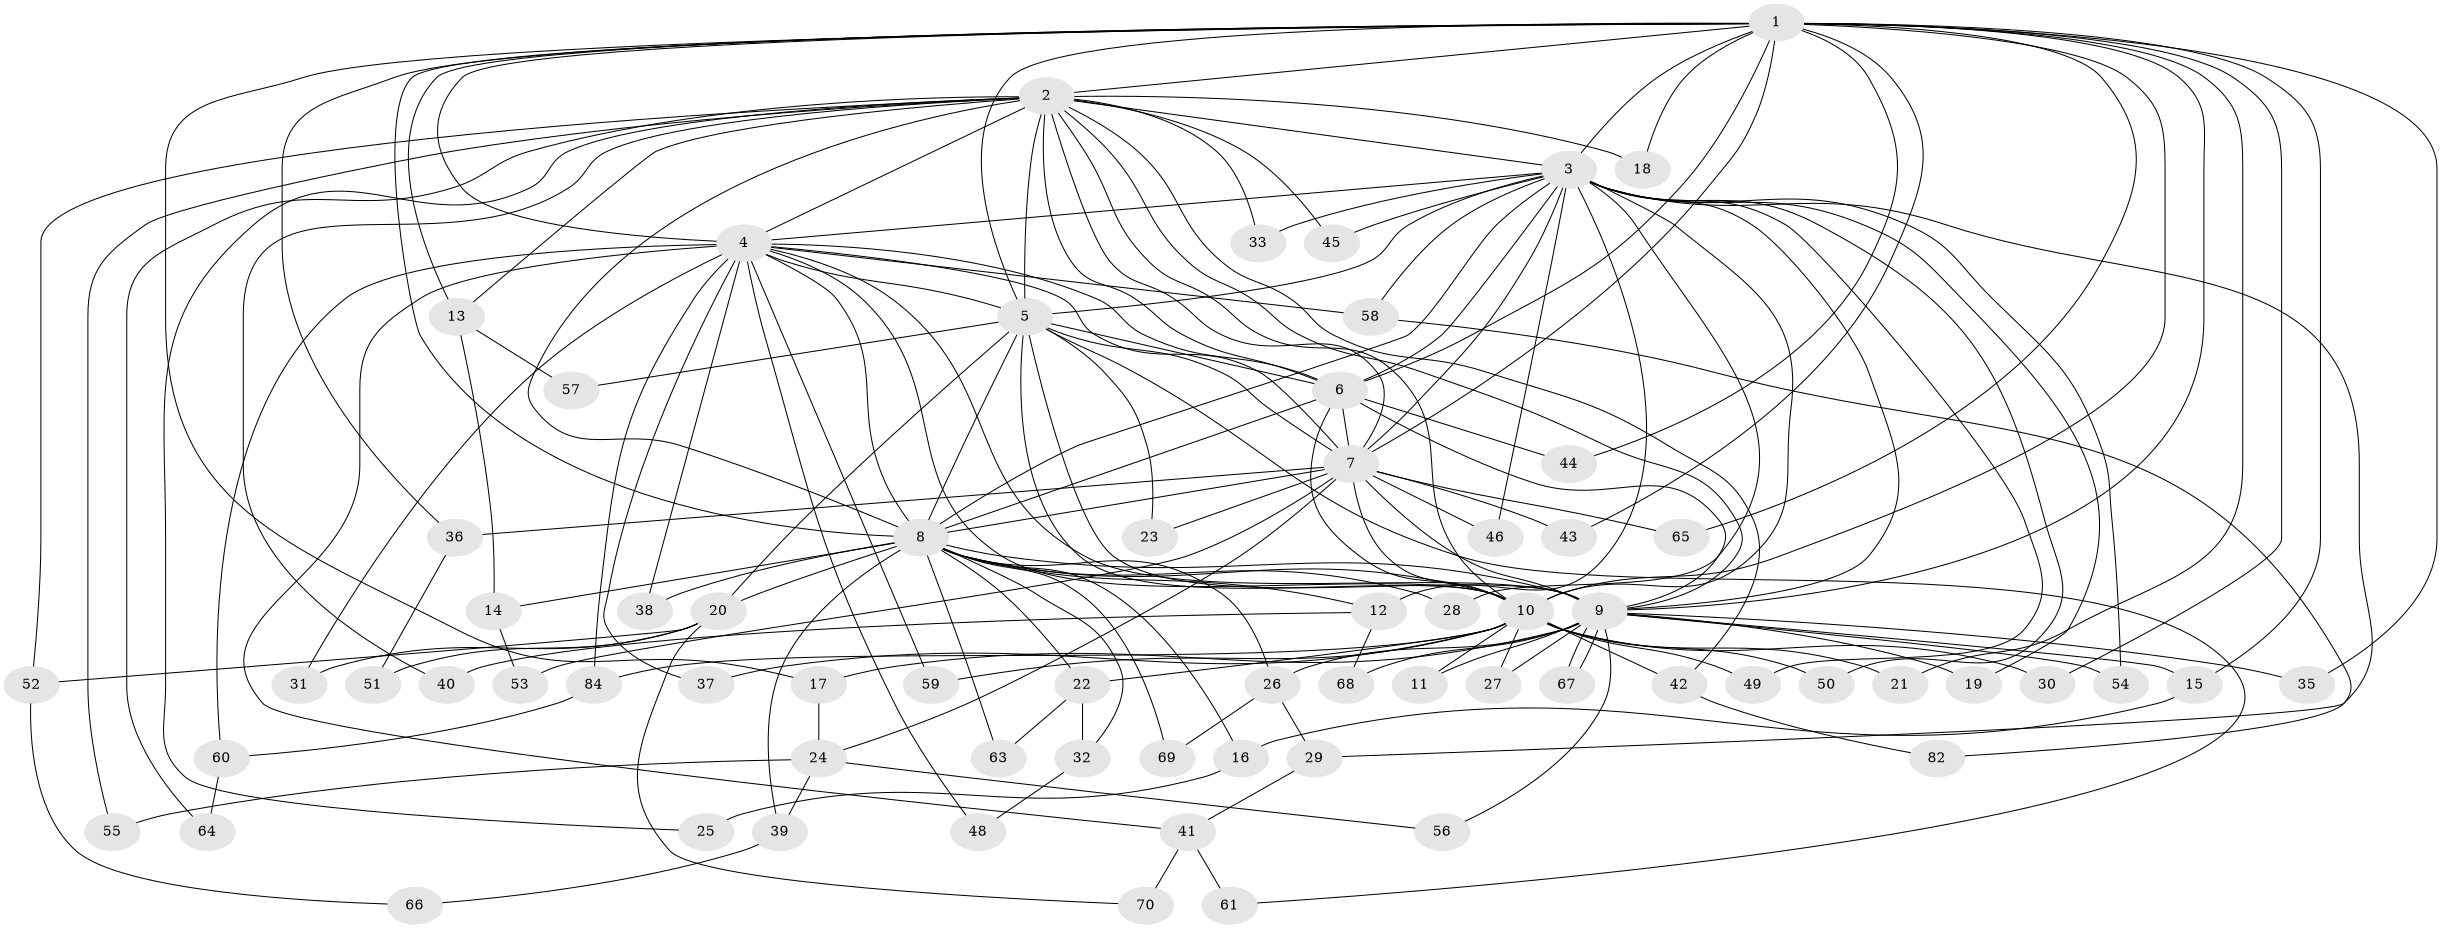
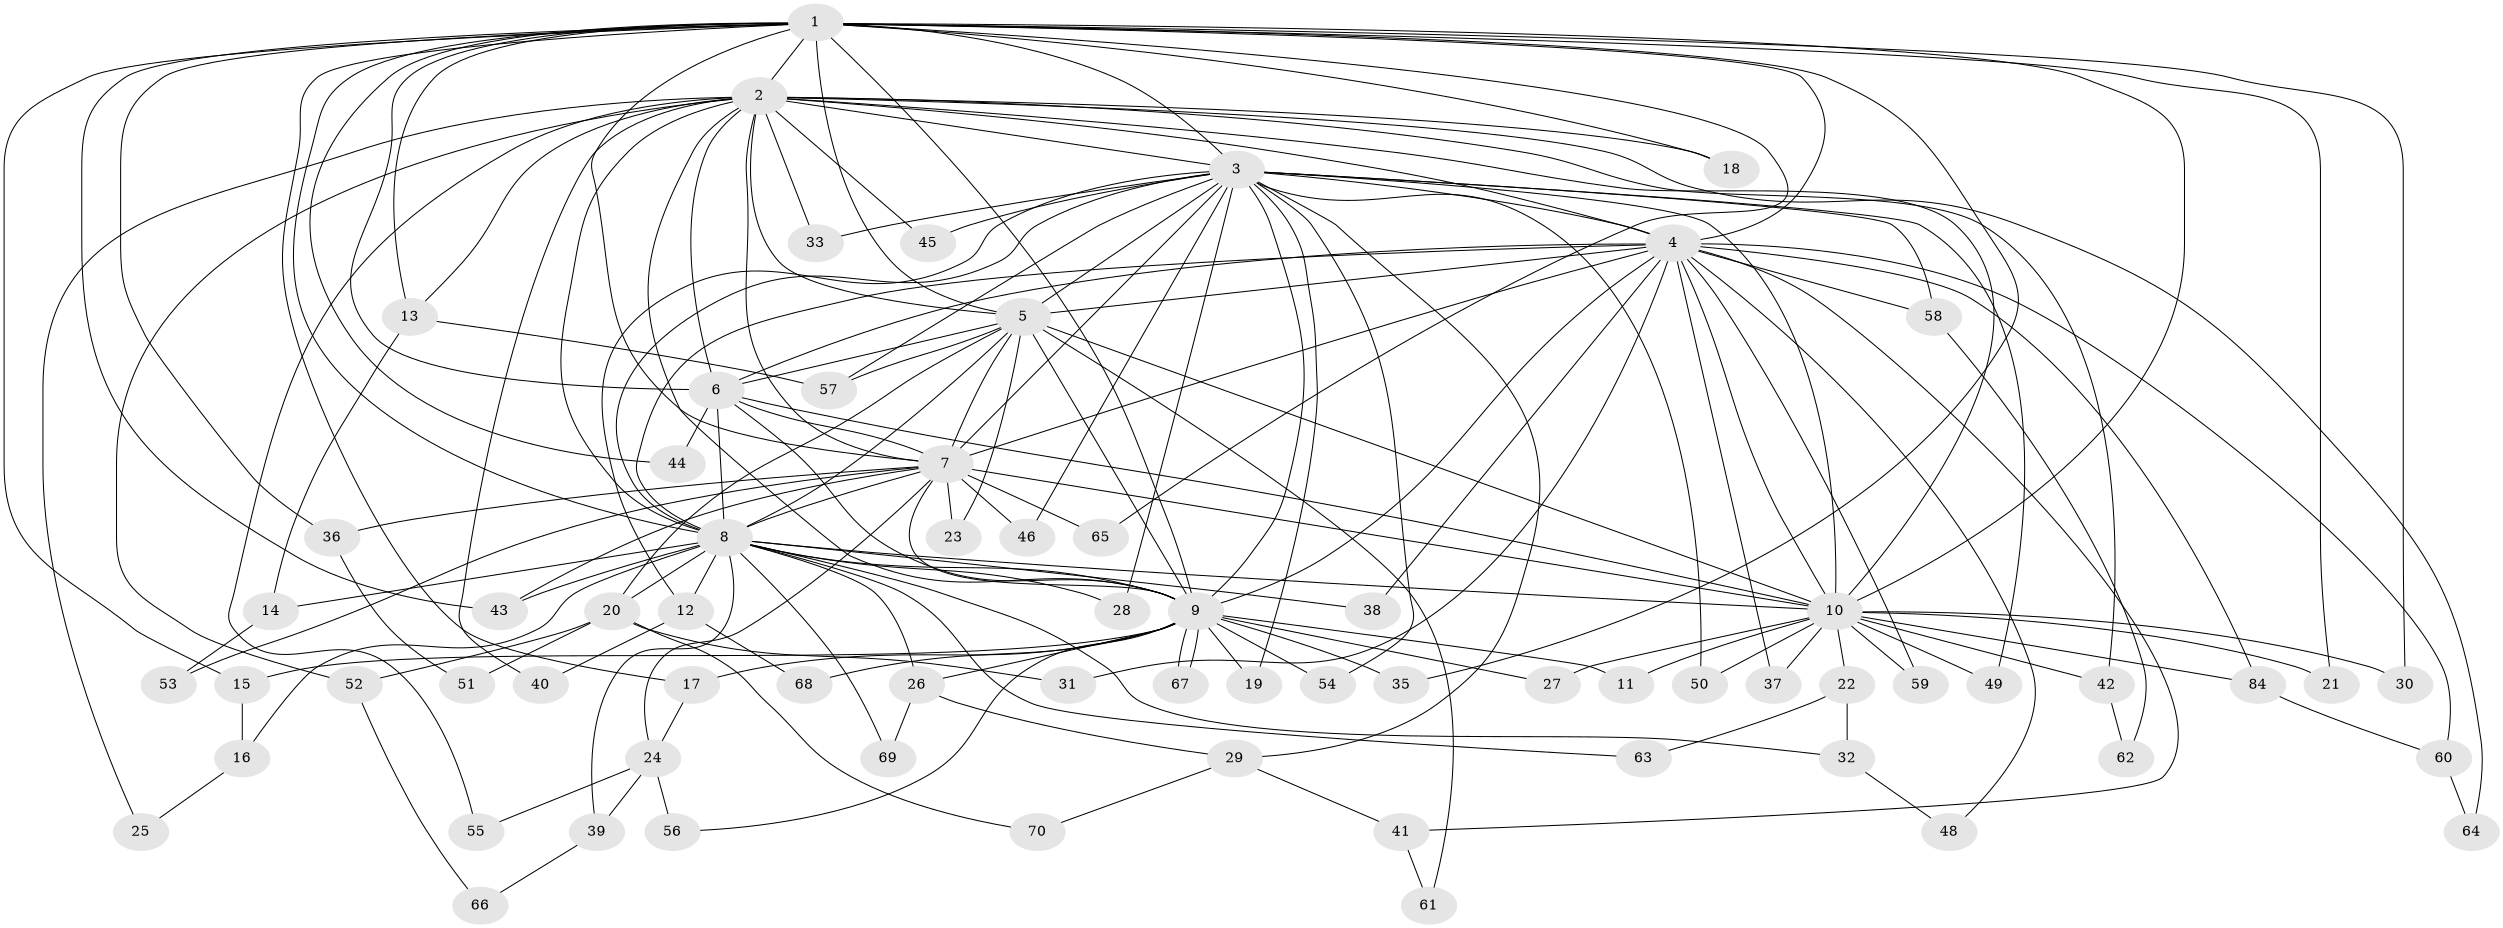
(1473, 298) -> (1026, 269)
(1012, 602) -> (606, 572)
(1937, 758) -> (2126, 758)
(1167, 869) -> (1136, 795)
